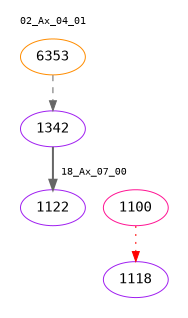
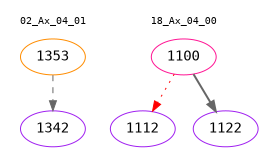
(53, 57) -> (53, 57)
(53, 169) -> (202, 88)
(94, 172) -> (184, 21)
(136, 280) -> (143, 129)
